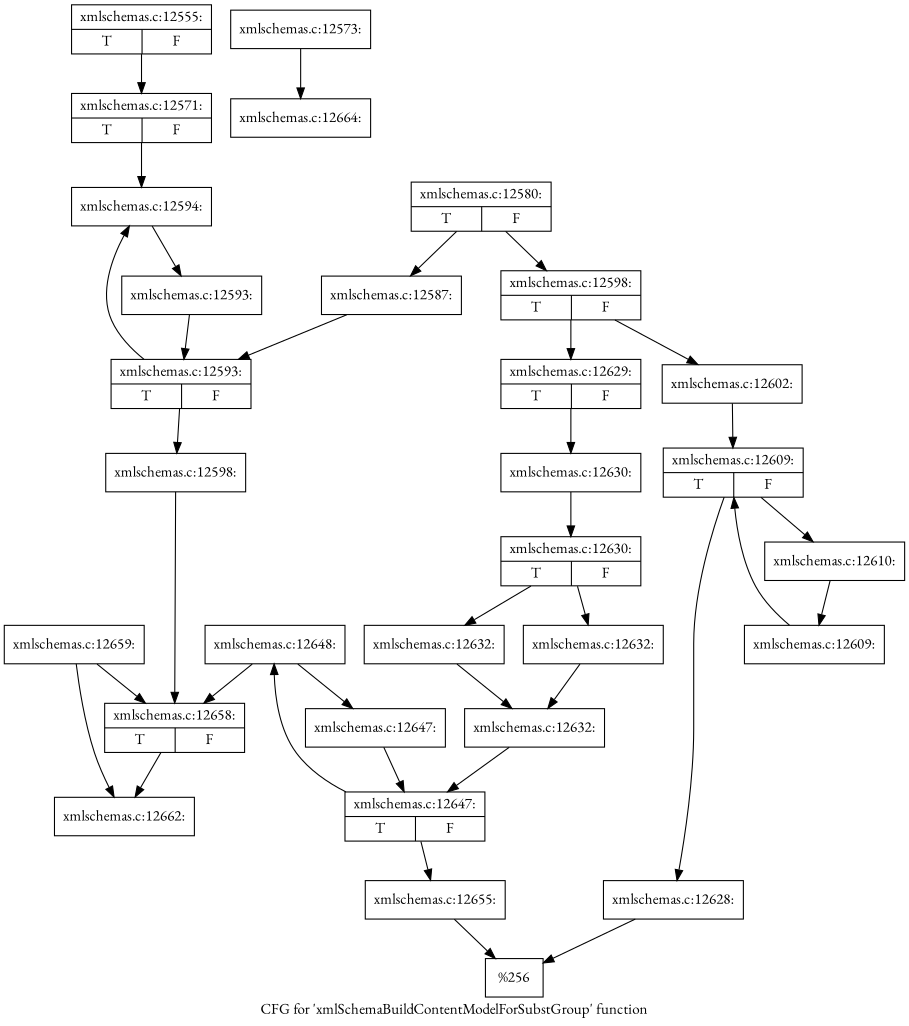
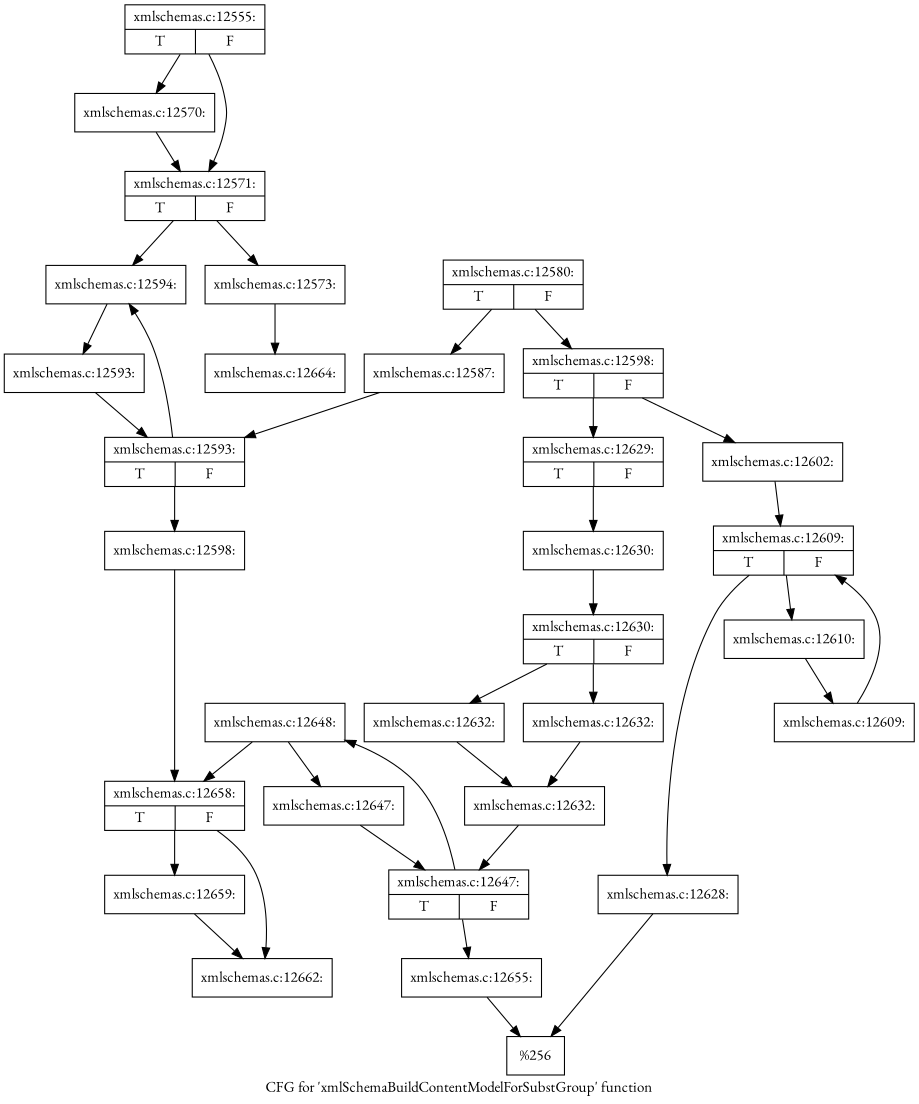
none -> (145, 113)
none -> (234, 239)
(117, 680) -> (175, 847)
